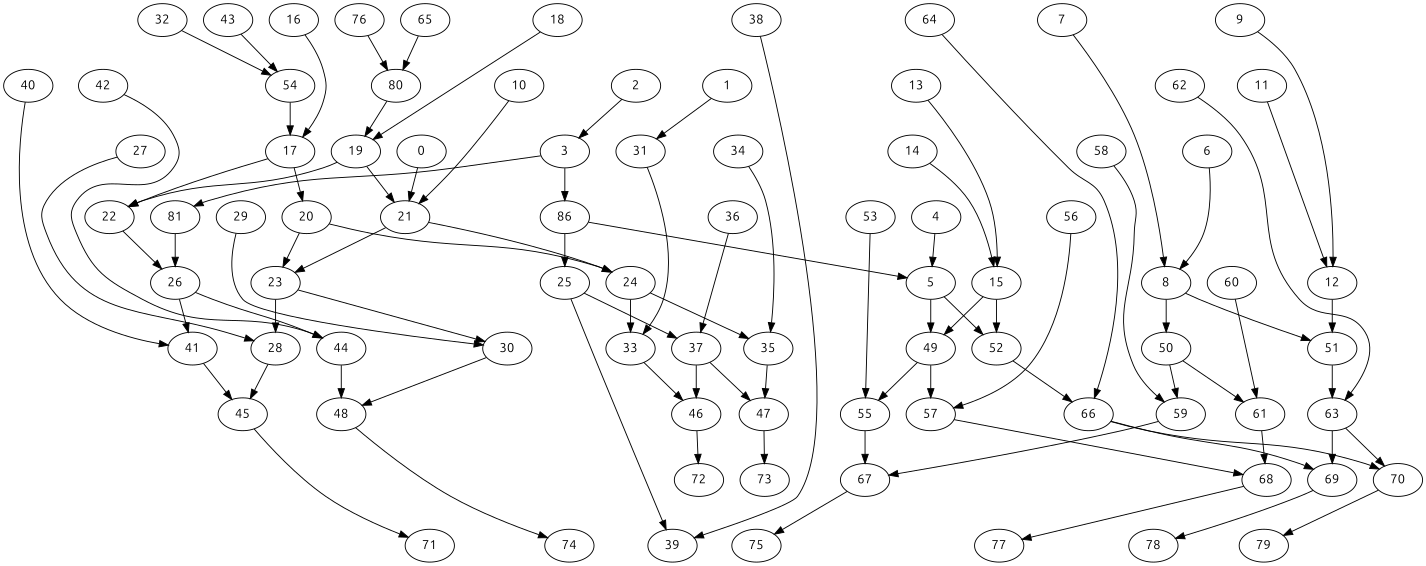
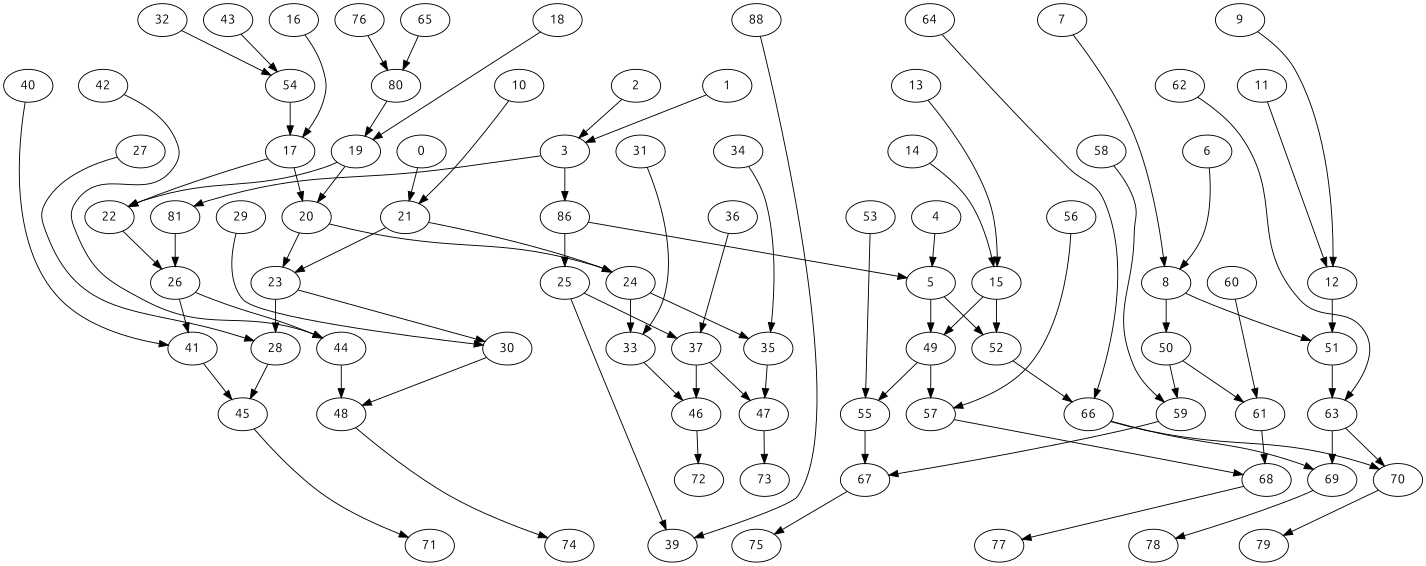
(756, 20) -> (756, 20)
(688, 116) -> (650, 117)
(378, 181) -> (331, 184)
